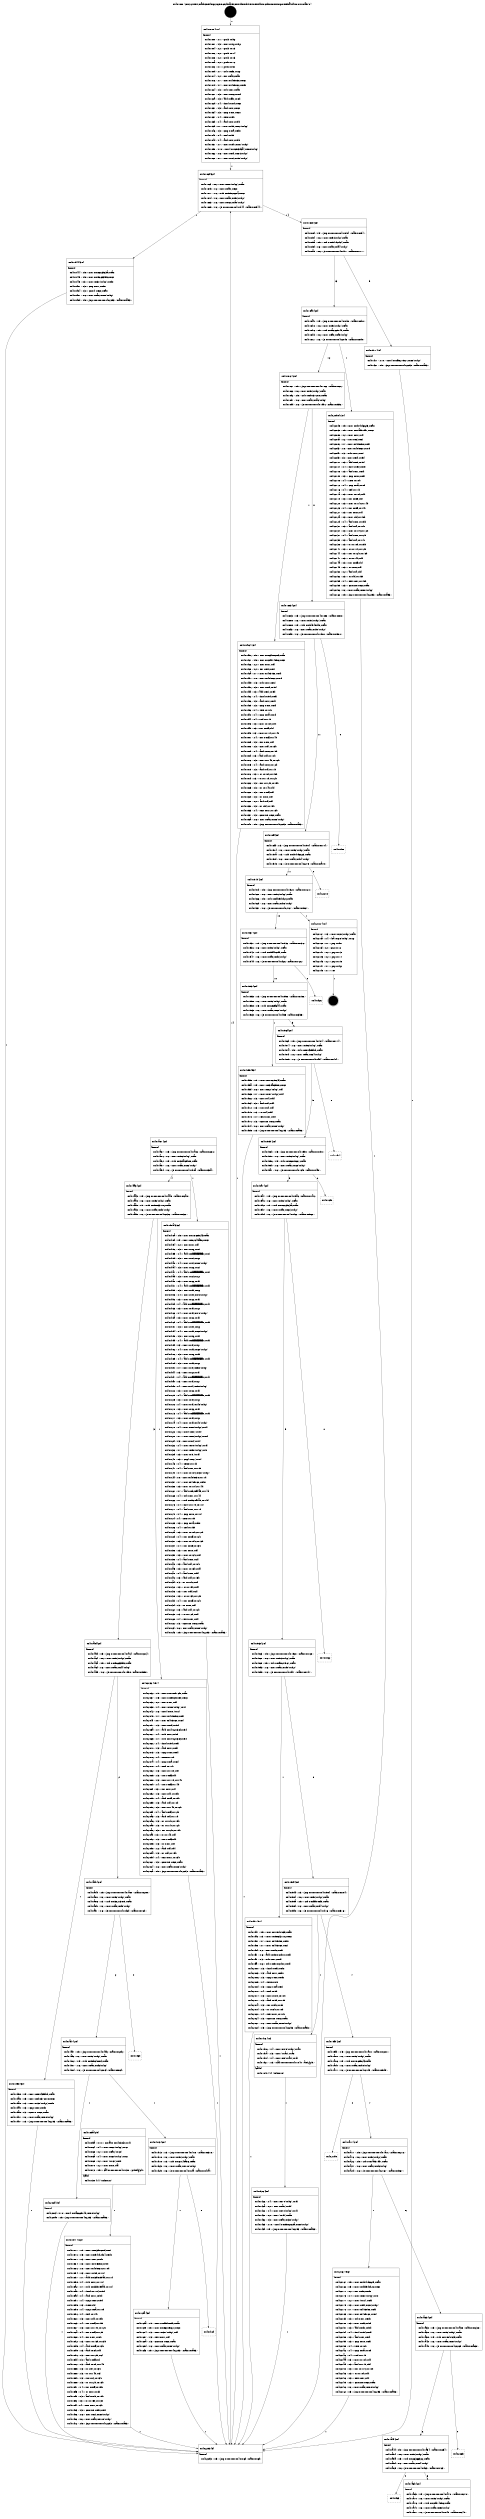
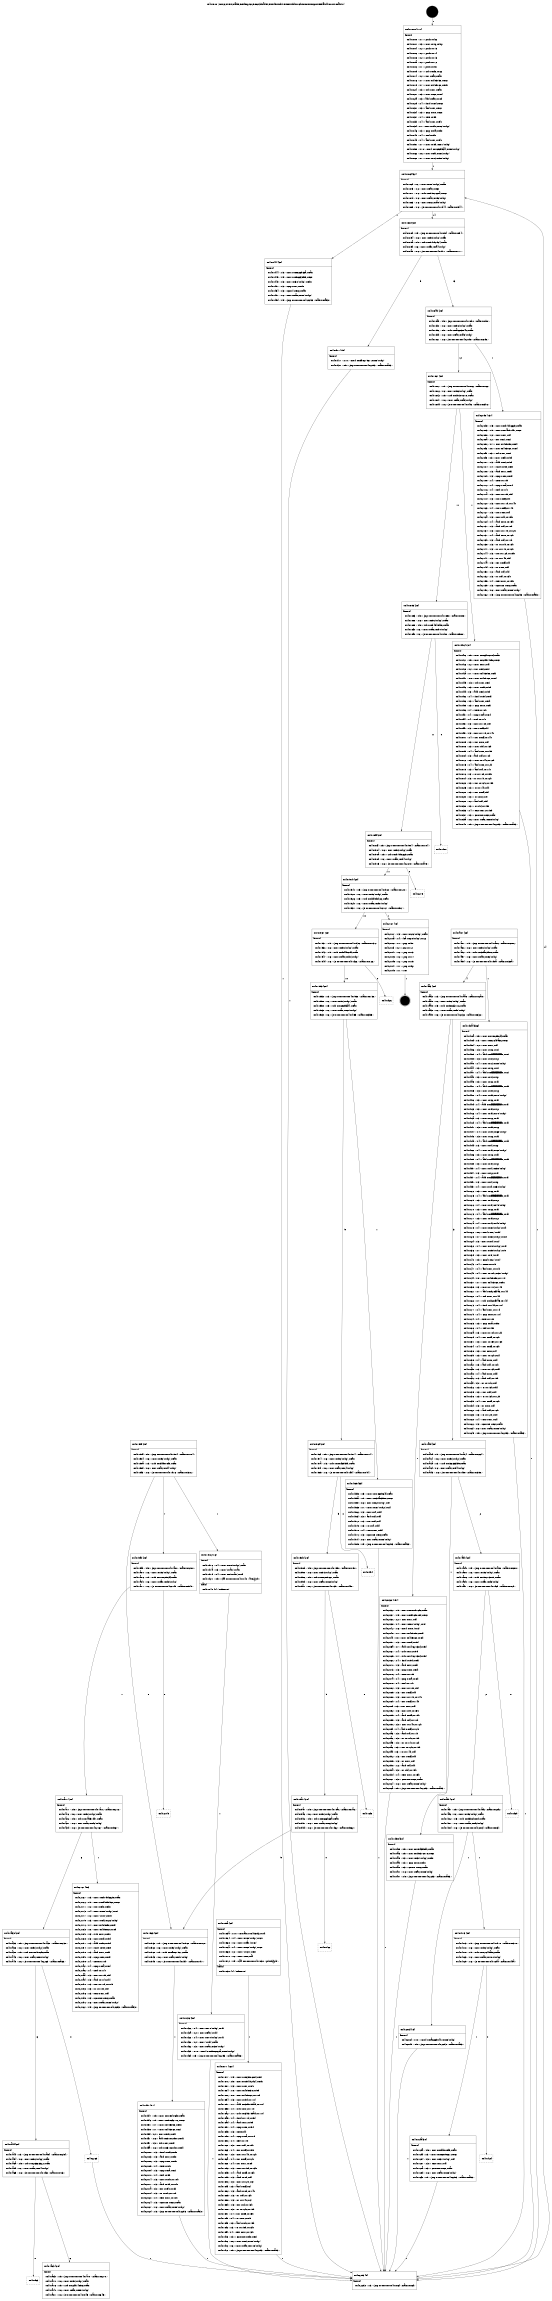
(299, 1777) -> (135, 1701)
(316, 2437) -> (191, 2266)
